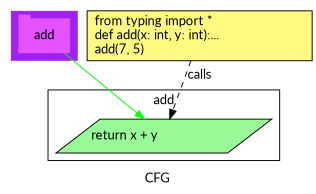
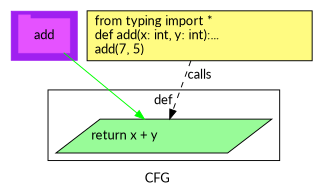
(164, 101) -> (164, 101)
